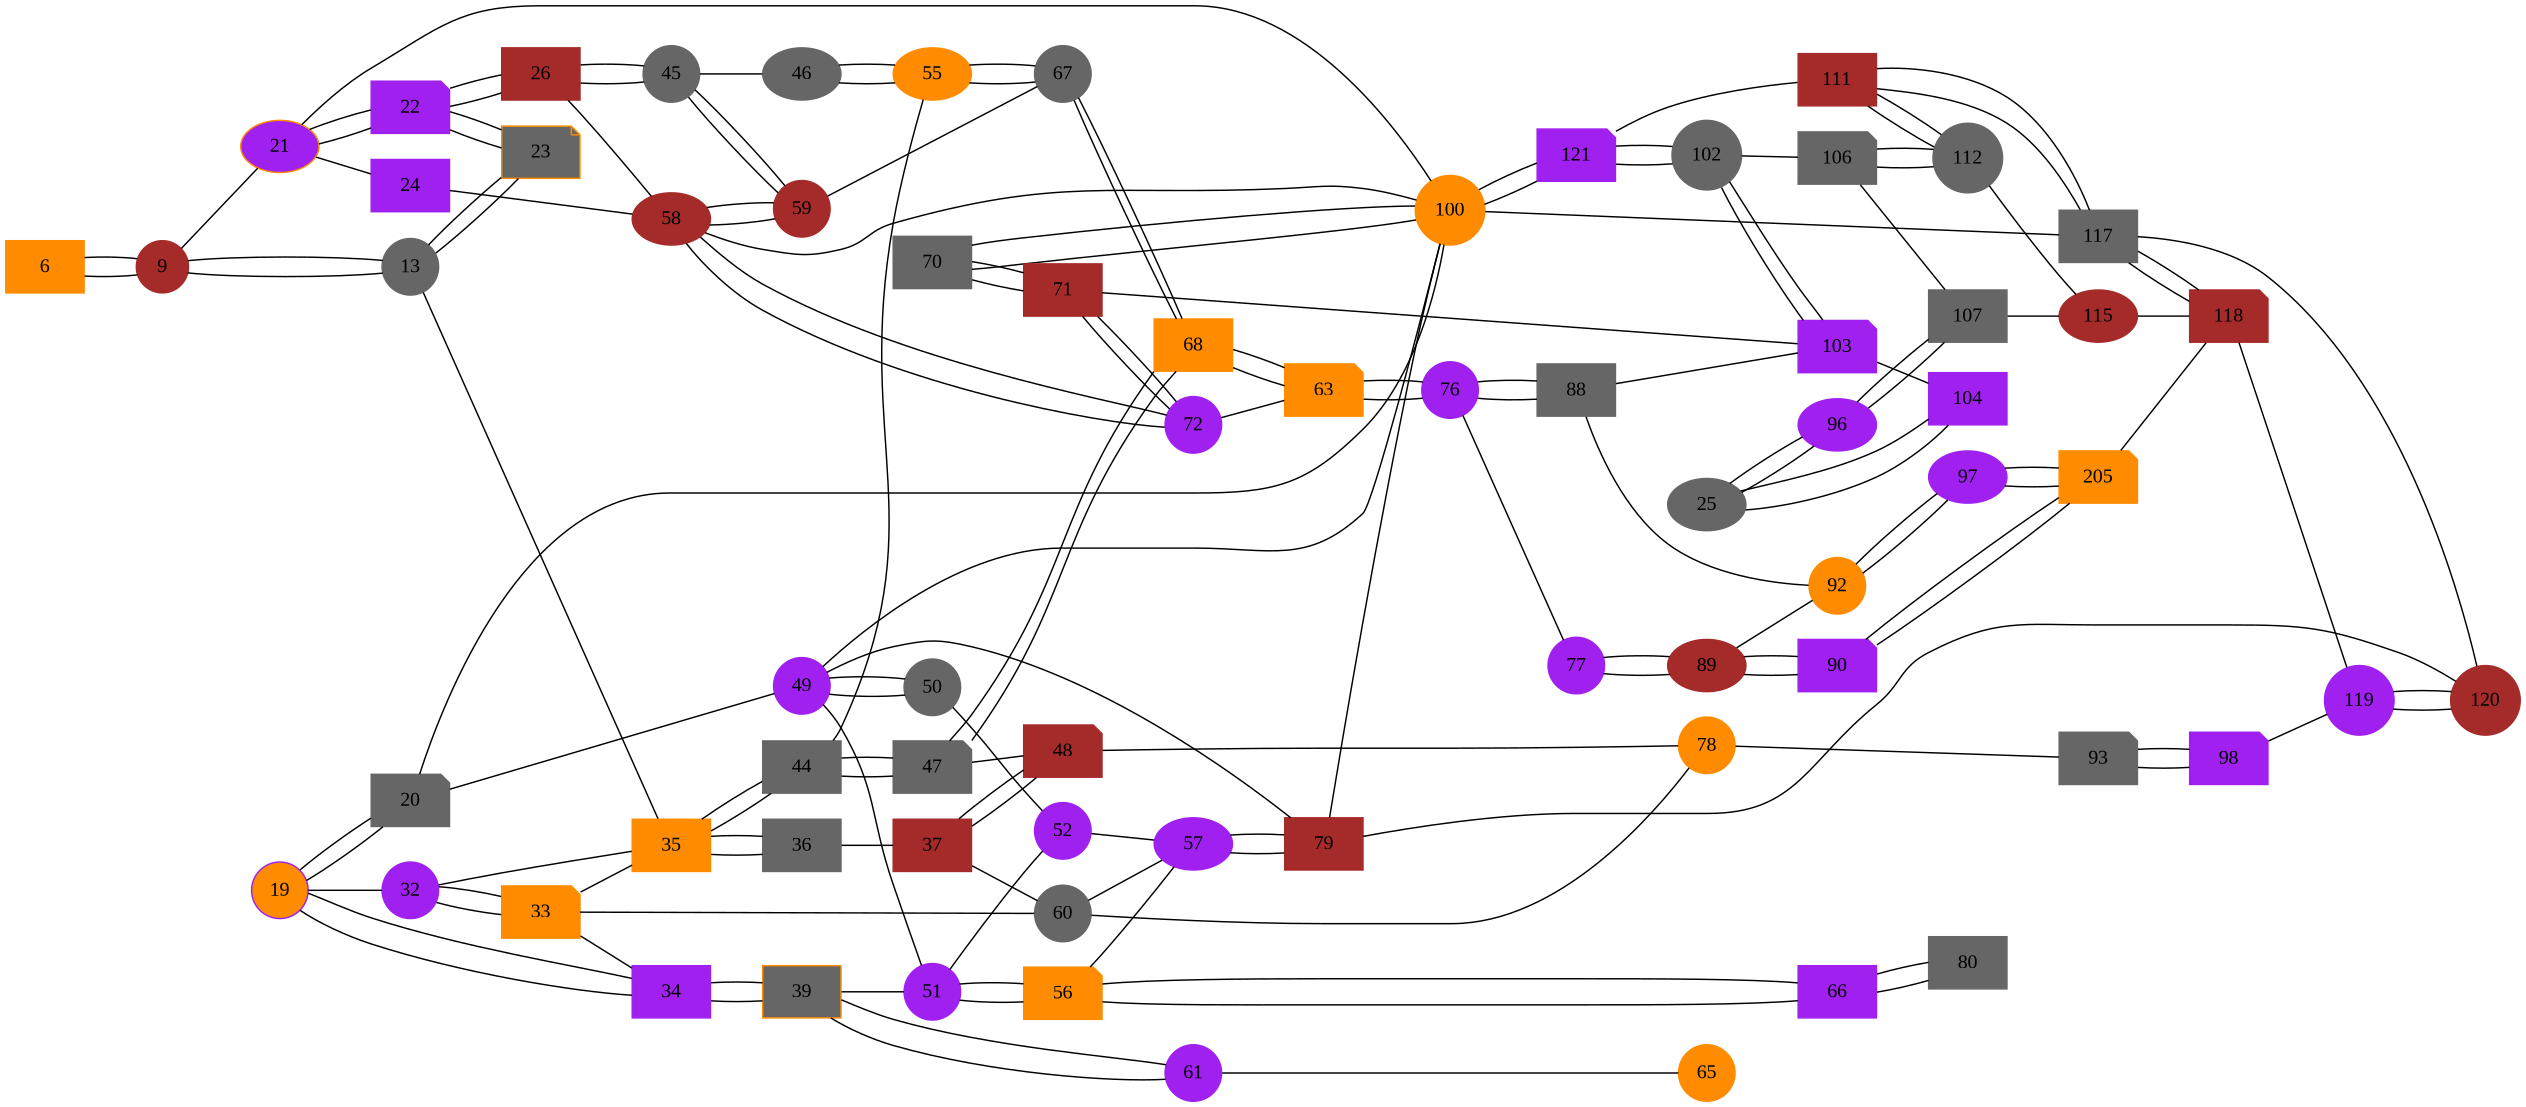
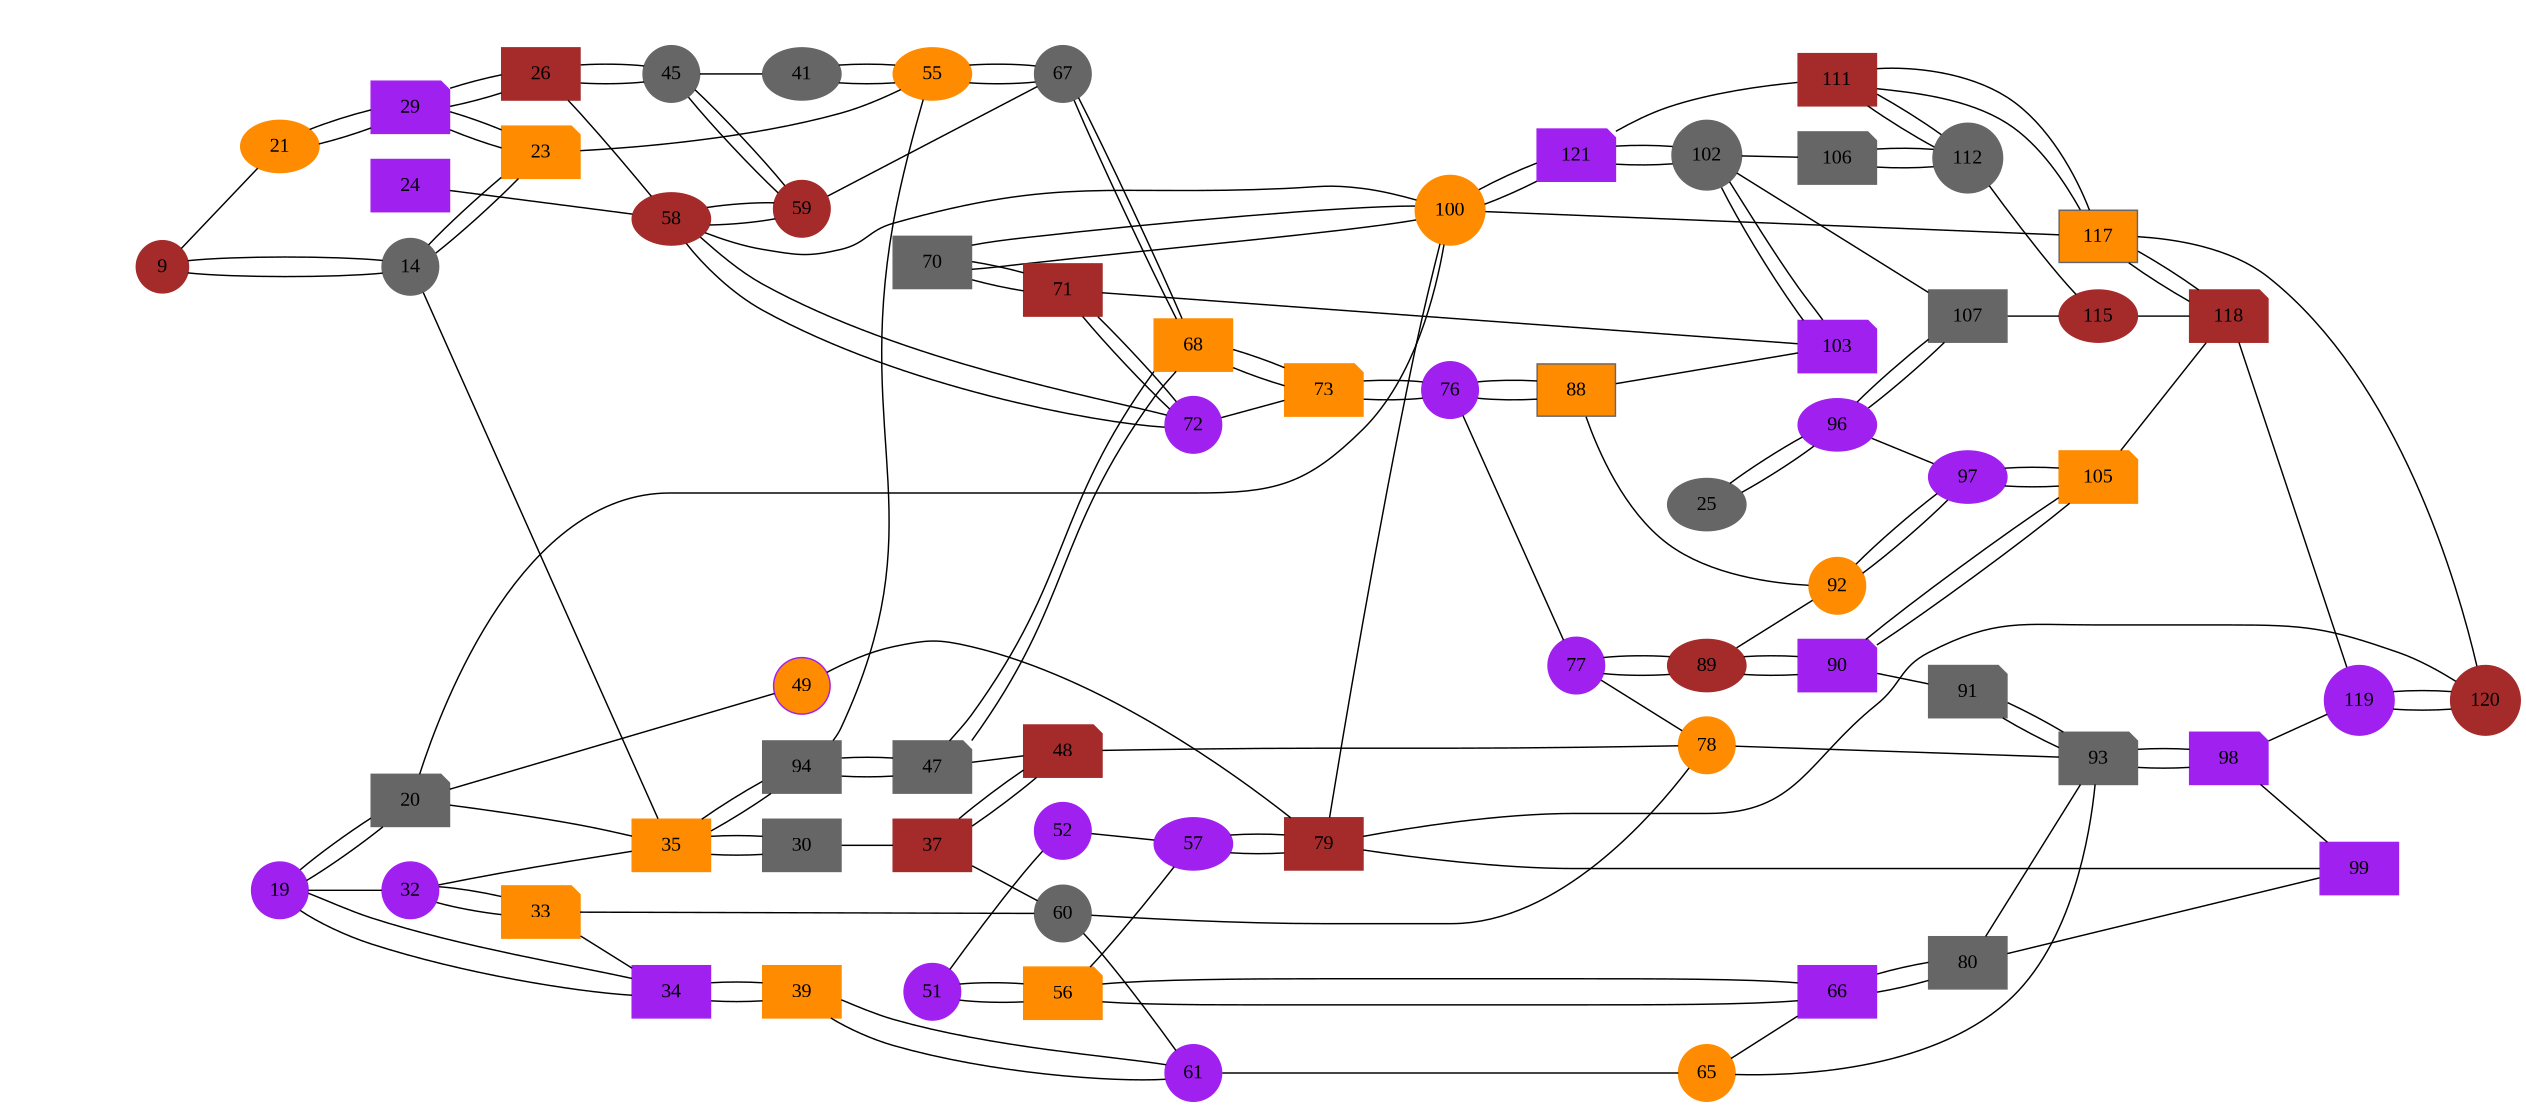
(883, 6) -> none
(802, 74) -> (802, 74)
(410, 107) -> (410, 107)
none -> (752, 132)
(280, 146) -> (280, 146)
(541, 152) -> (541, 152)
(344, 166) -> none
(2098, 236) -> (2098, 236)
(1903, 237) -> (1837, 236)
(45, 267) -> none
(410, 267) -> (410, 267)
(1324, 390) -> (1324, 390)
(1576, 390) -> (1576, 390)
(1968, 399) -> none
none -> (1903, 451)
(2098, 477) -> (2098, 477)
(1222, 549) -> none
(802, 686) -> (802, 686)
(932, 687) -> none
none -> (1968, 692)
none -> (1642, 705)
(802, 767) -> (802, 767)
(878, 832) -> none
(802, 845) -> (802, 845)
none -> (2035, 857)
none -> (2359, 869)
(606, 879) -> (541, 818)
(1125, 880) -> (1134, 994)
(280, 890) -> (280, 890)
(802, 992) -> (802, 992)
(873, 992) -> none
none -> (1988, 1016)
none -> (1764, 1037)
